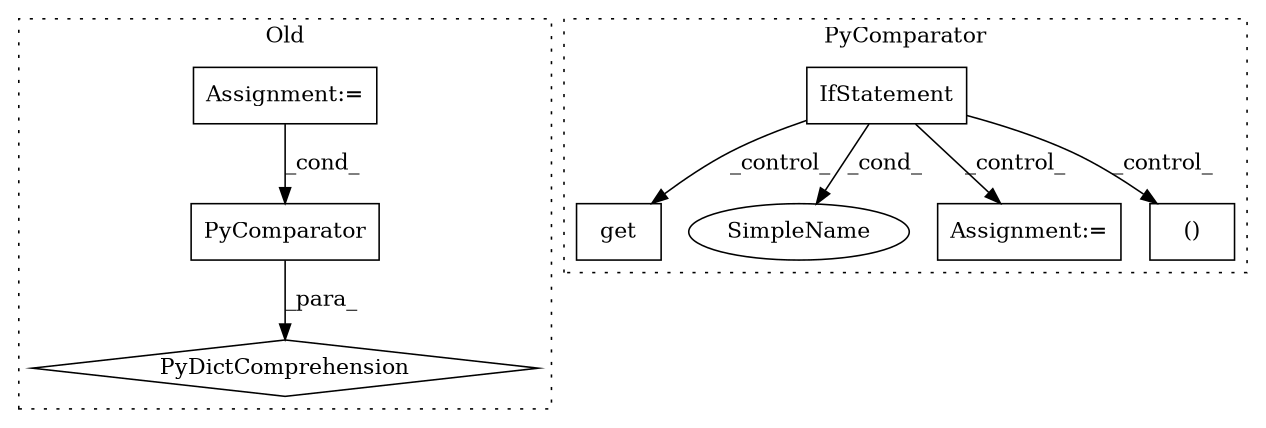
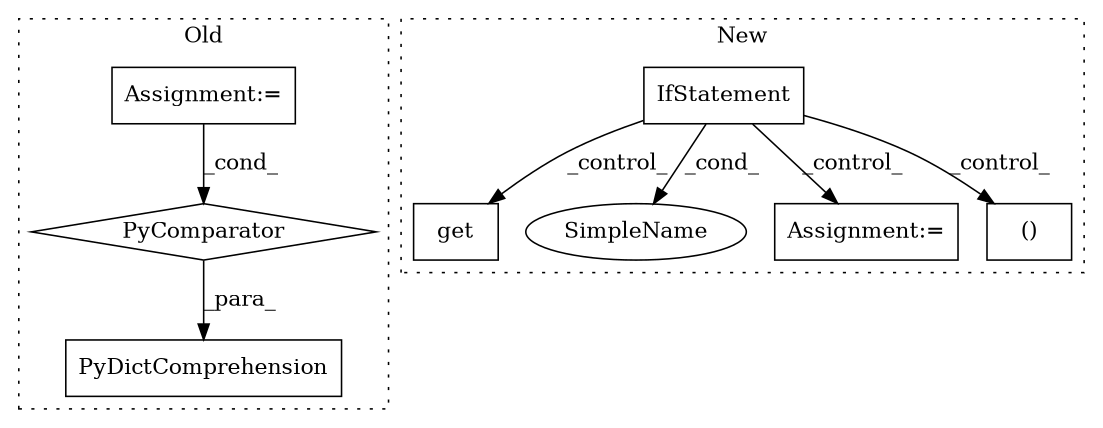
(906, 37) -> (743, 37)
(285, 232) -> (204, 232)
(285, 368) -> (204, 368)
